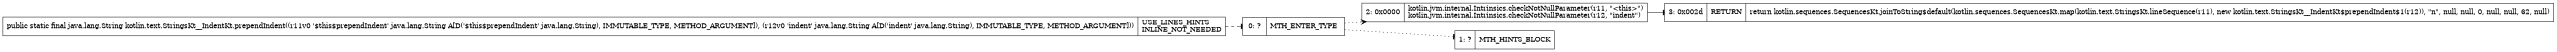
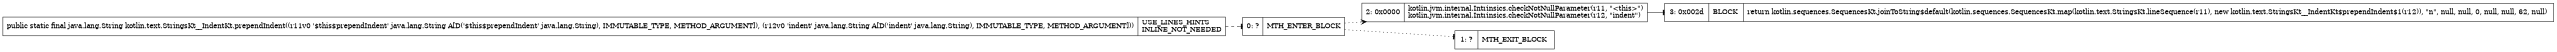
(1726, 12) -> (1725, 12)
(1304, 26) -> (1304, 26)
(1515, 40) -> (1514, 40)
